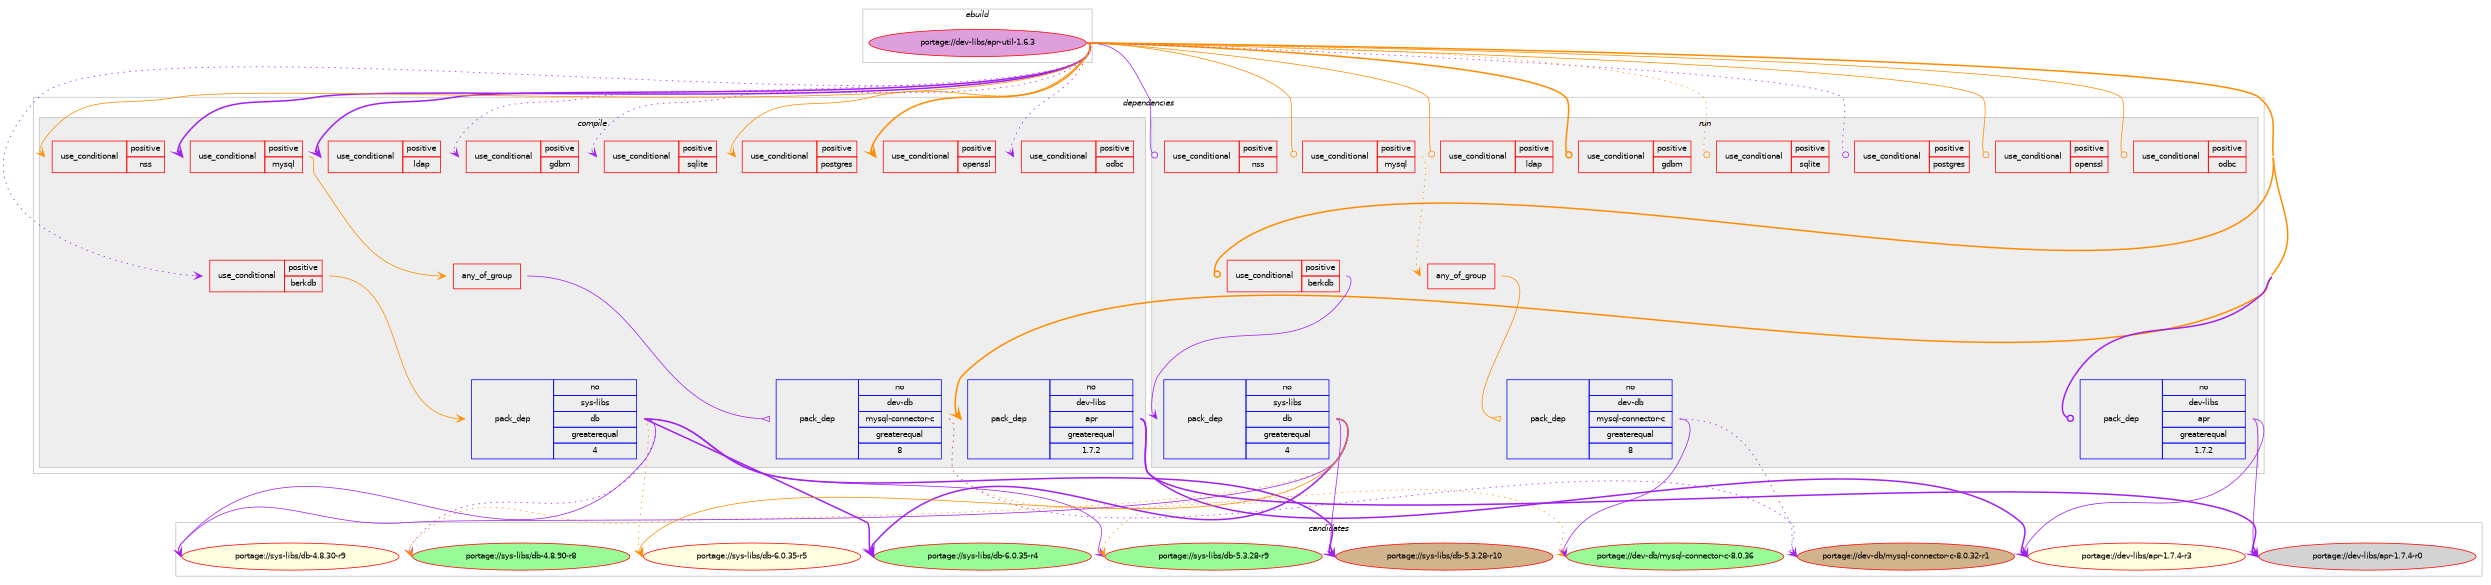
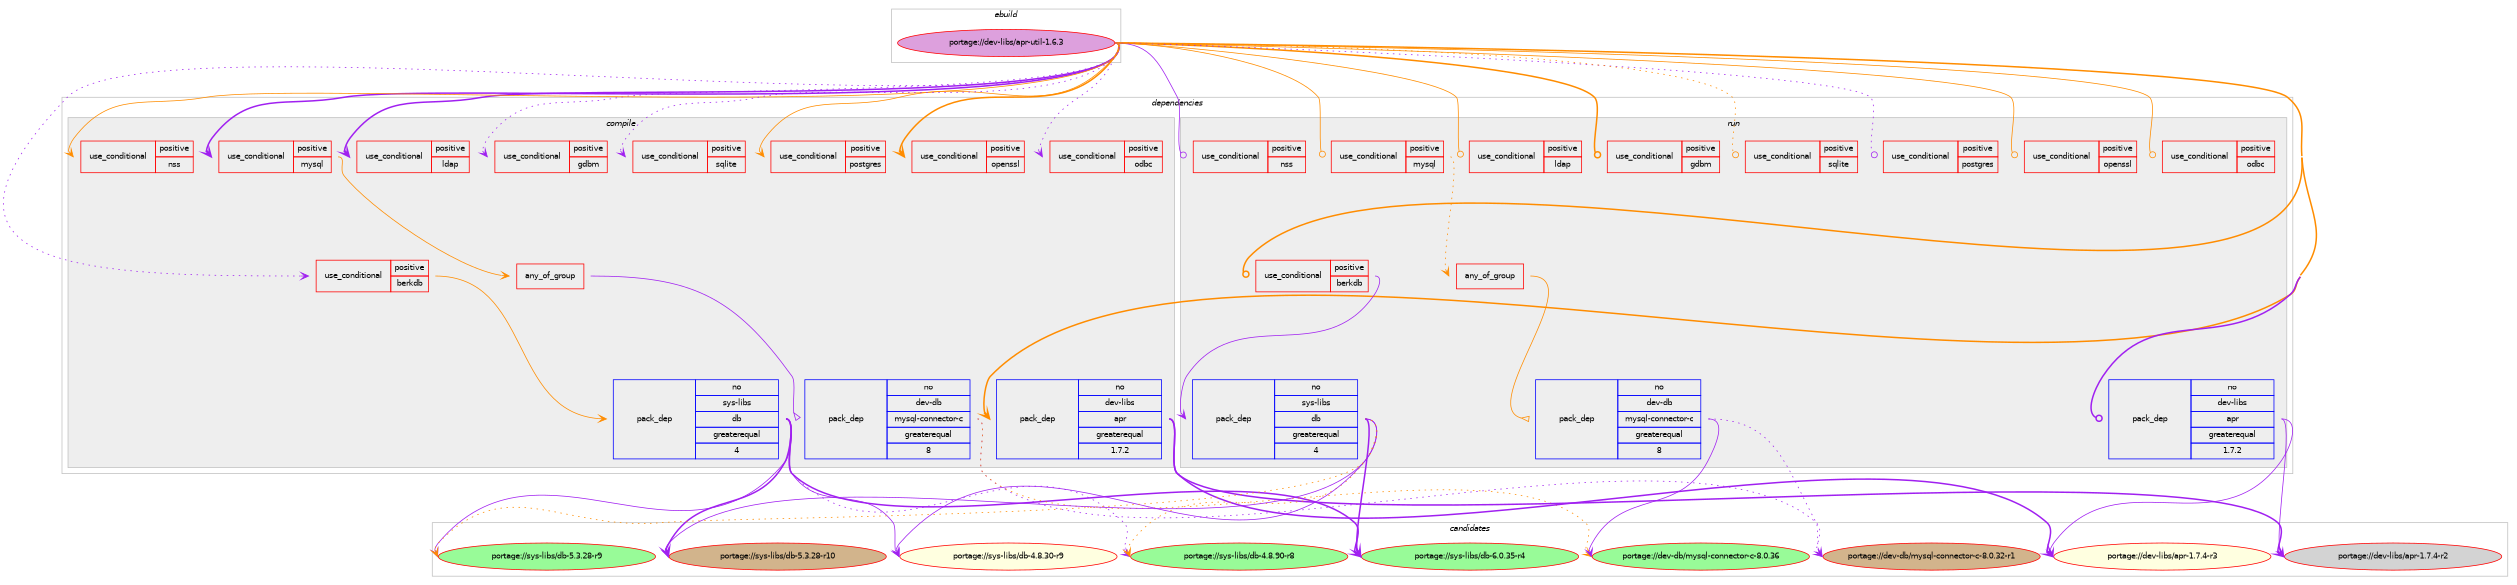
(752, 557) -> none
(2367, 557) -> (2393, 557)
